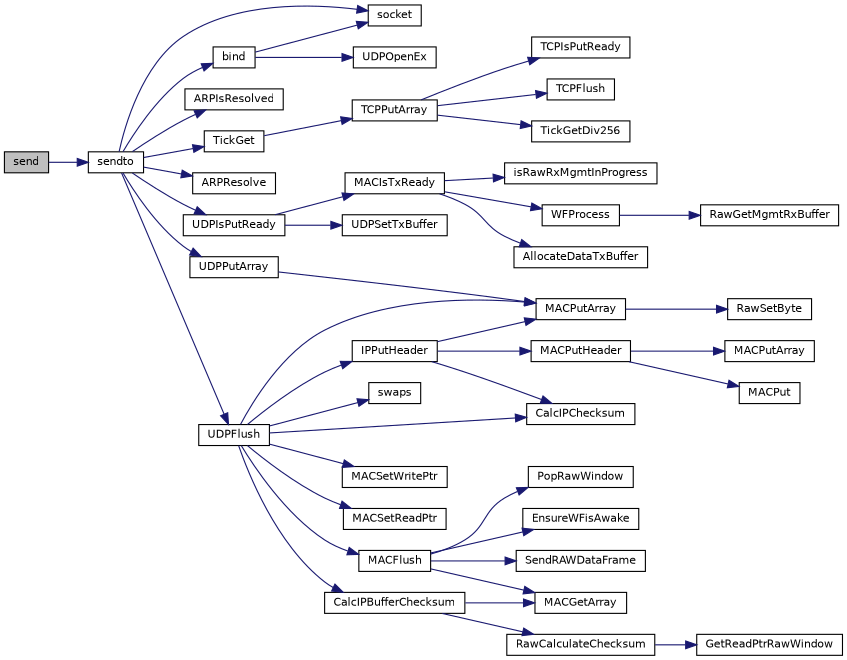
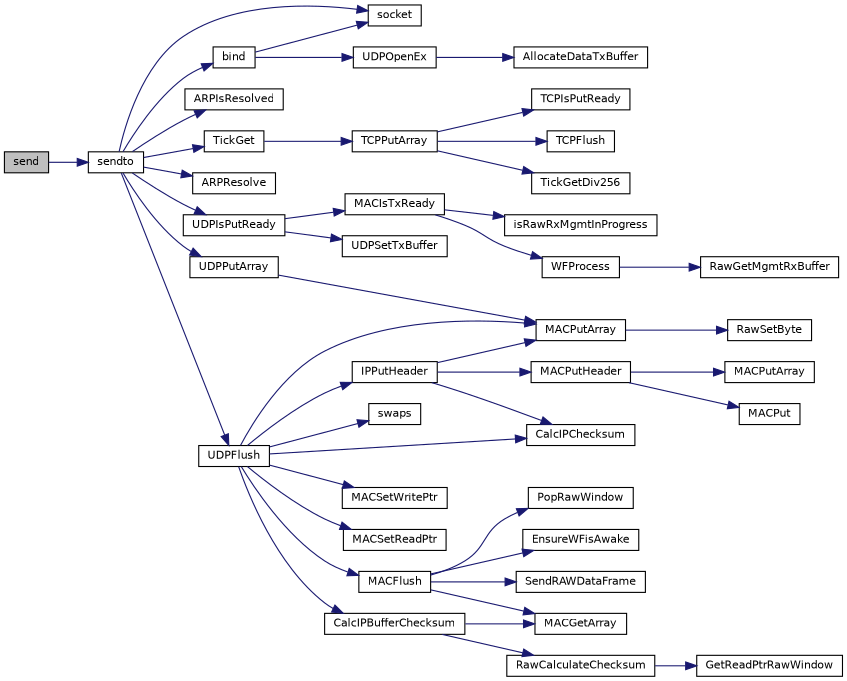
(481, 217) -> (469, 57)
